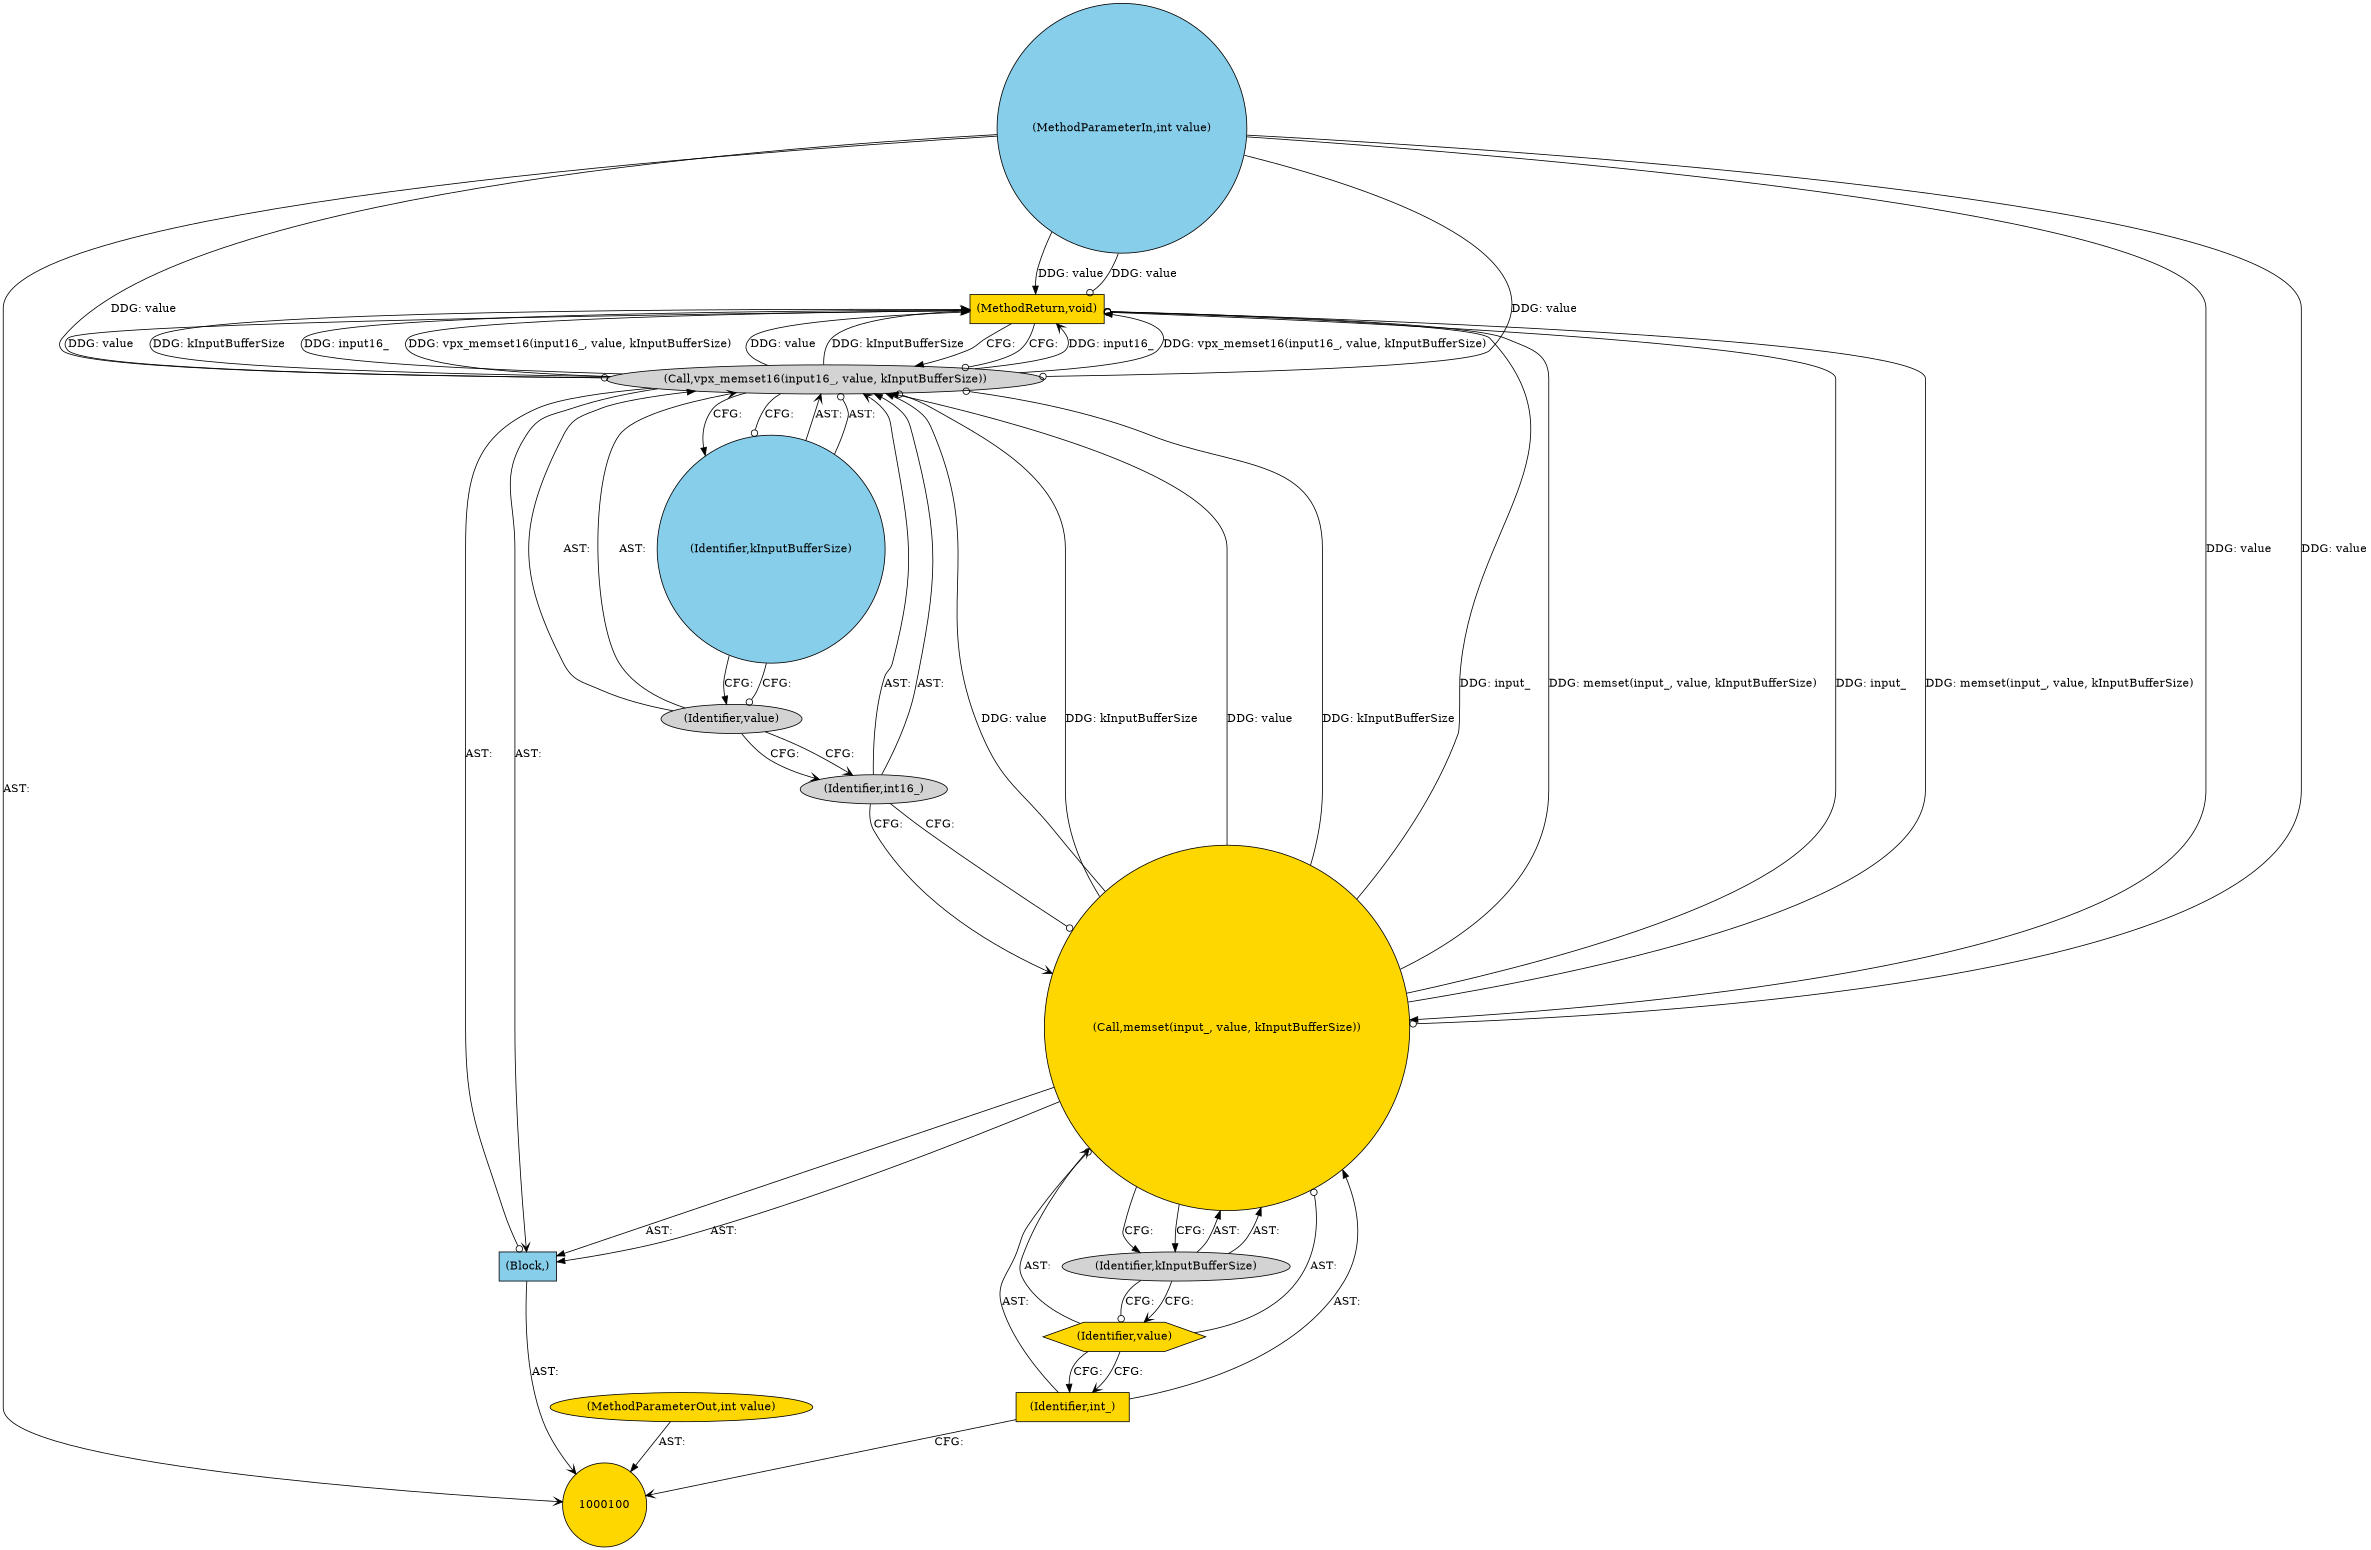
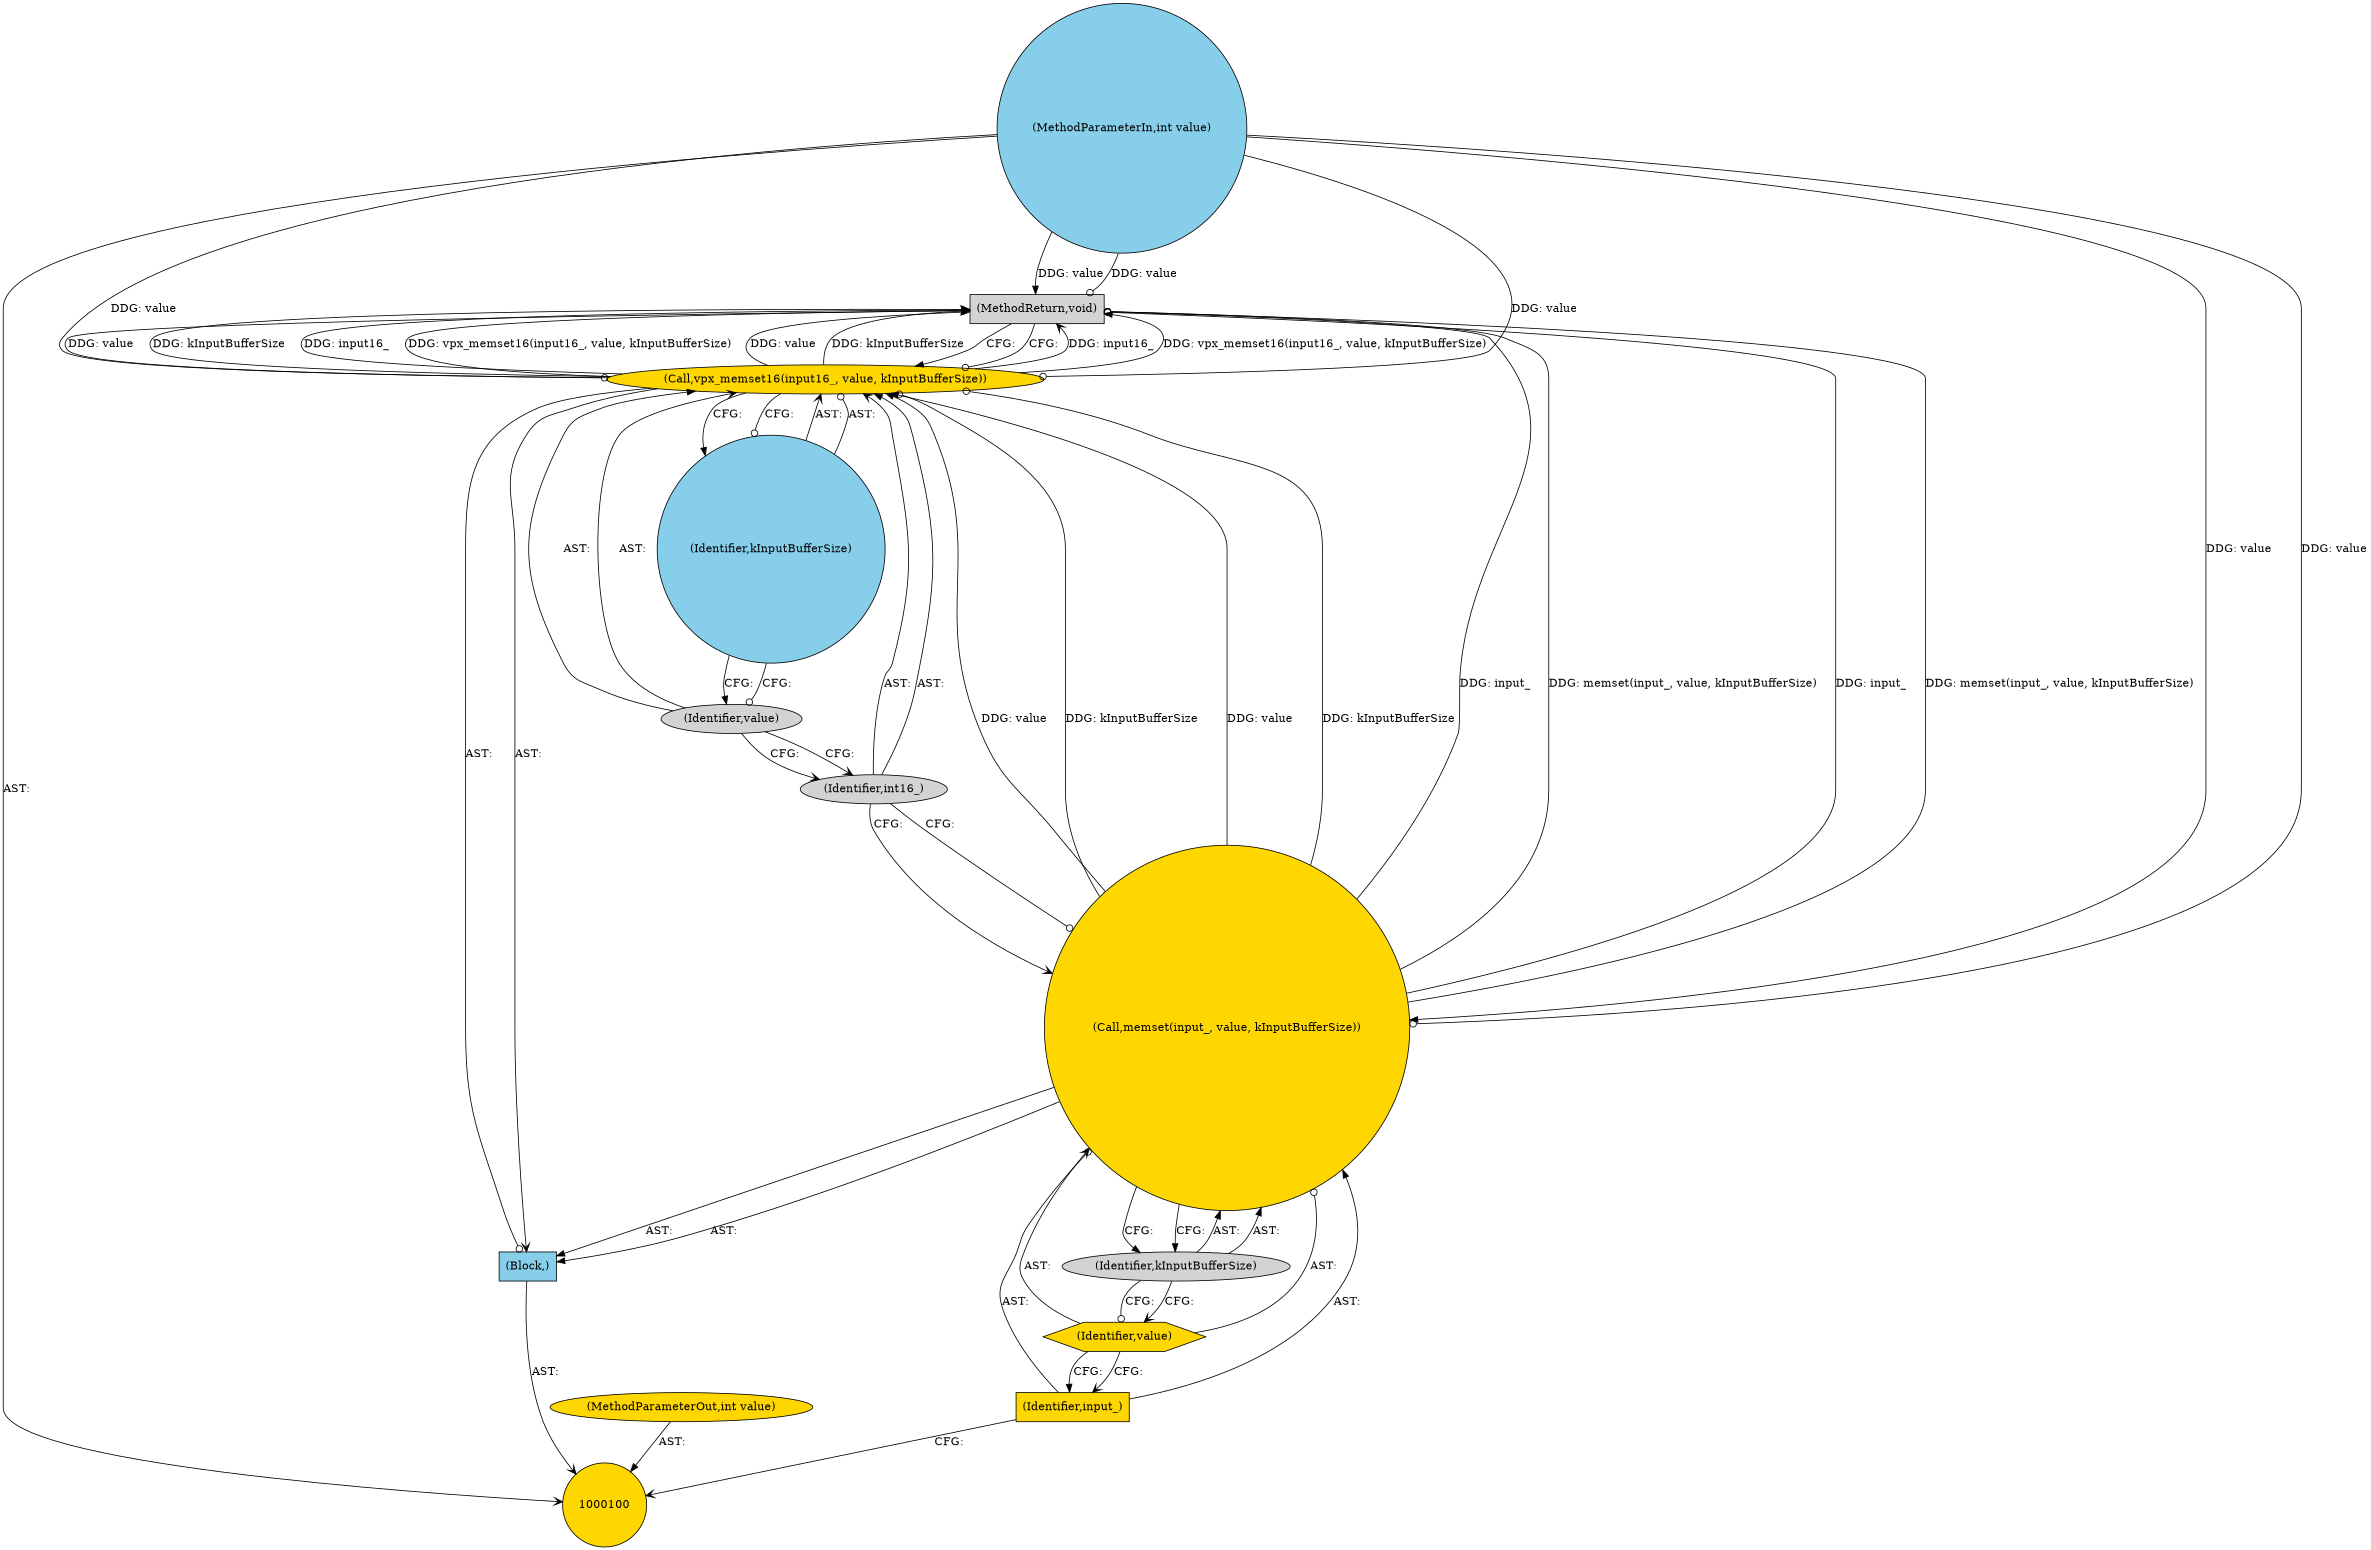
(1037, 309) -> (1037, 309)
(825, 379) -> (825, 379)
(1073, 1407) -> (1073, 1407)
